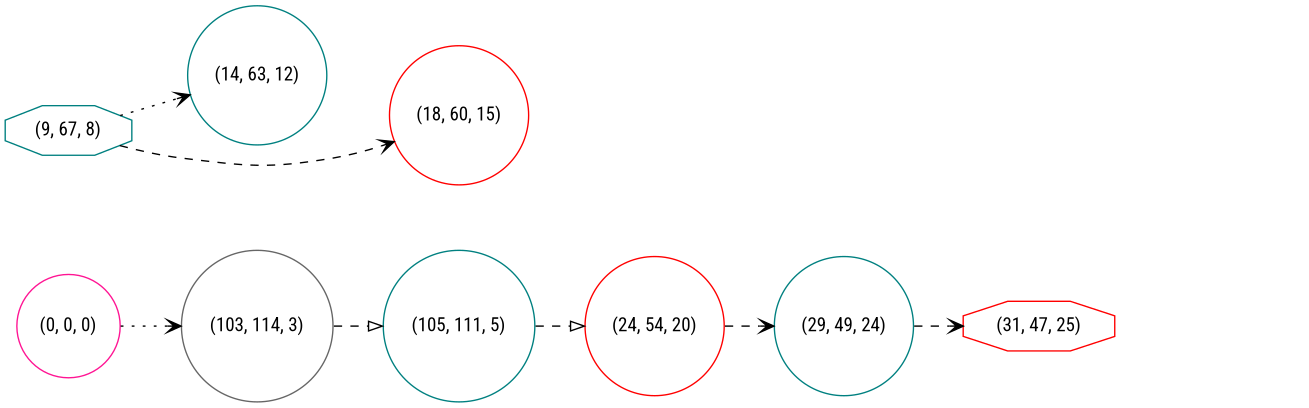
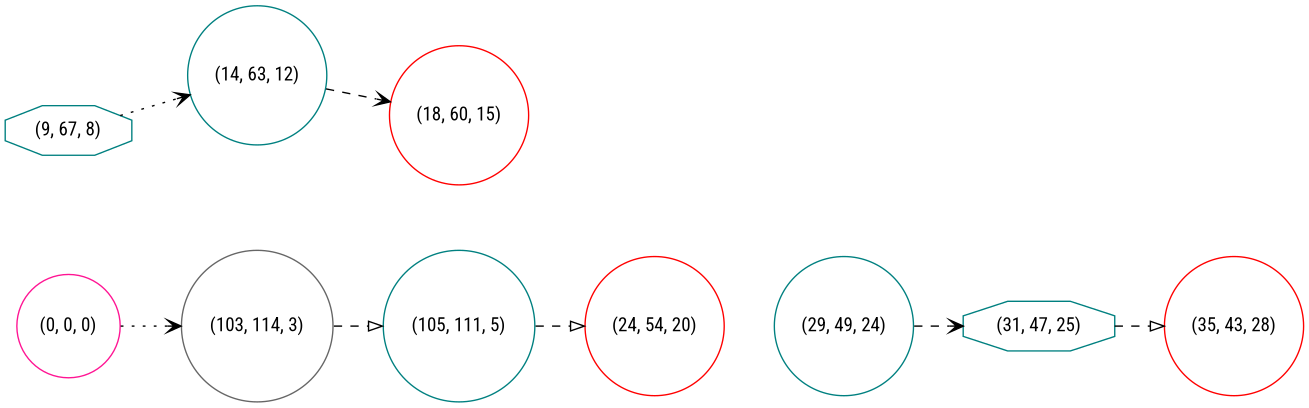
(250, 165) -> (351, 94)
(742, 326) -> none
(1039, 326) -> (1039, 326)
none -> (1234, 326)
